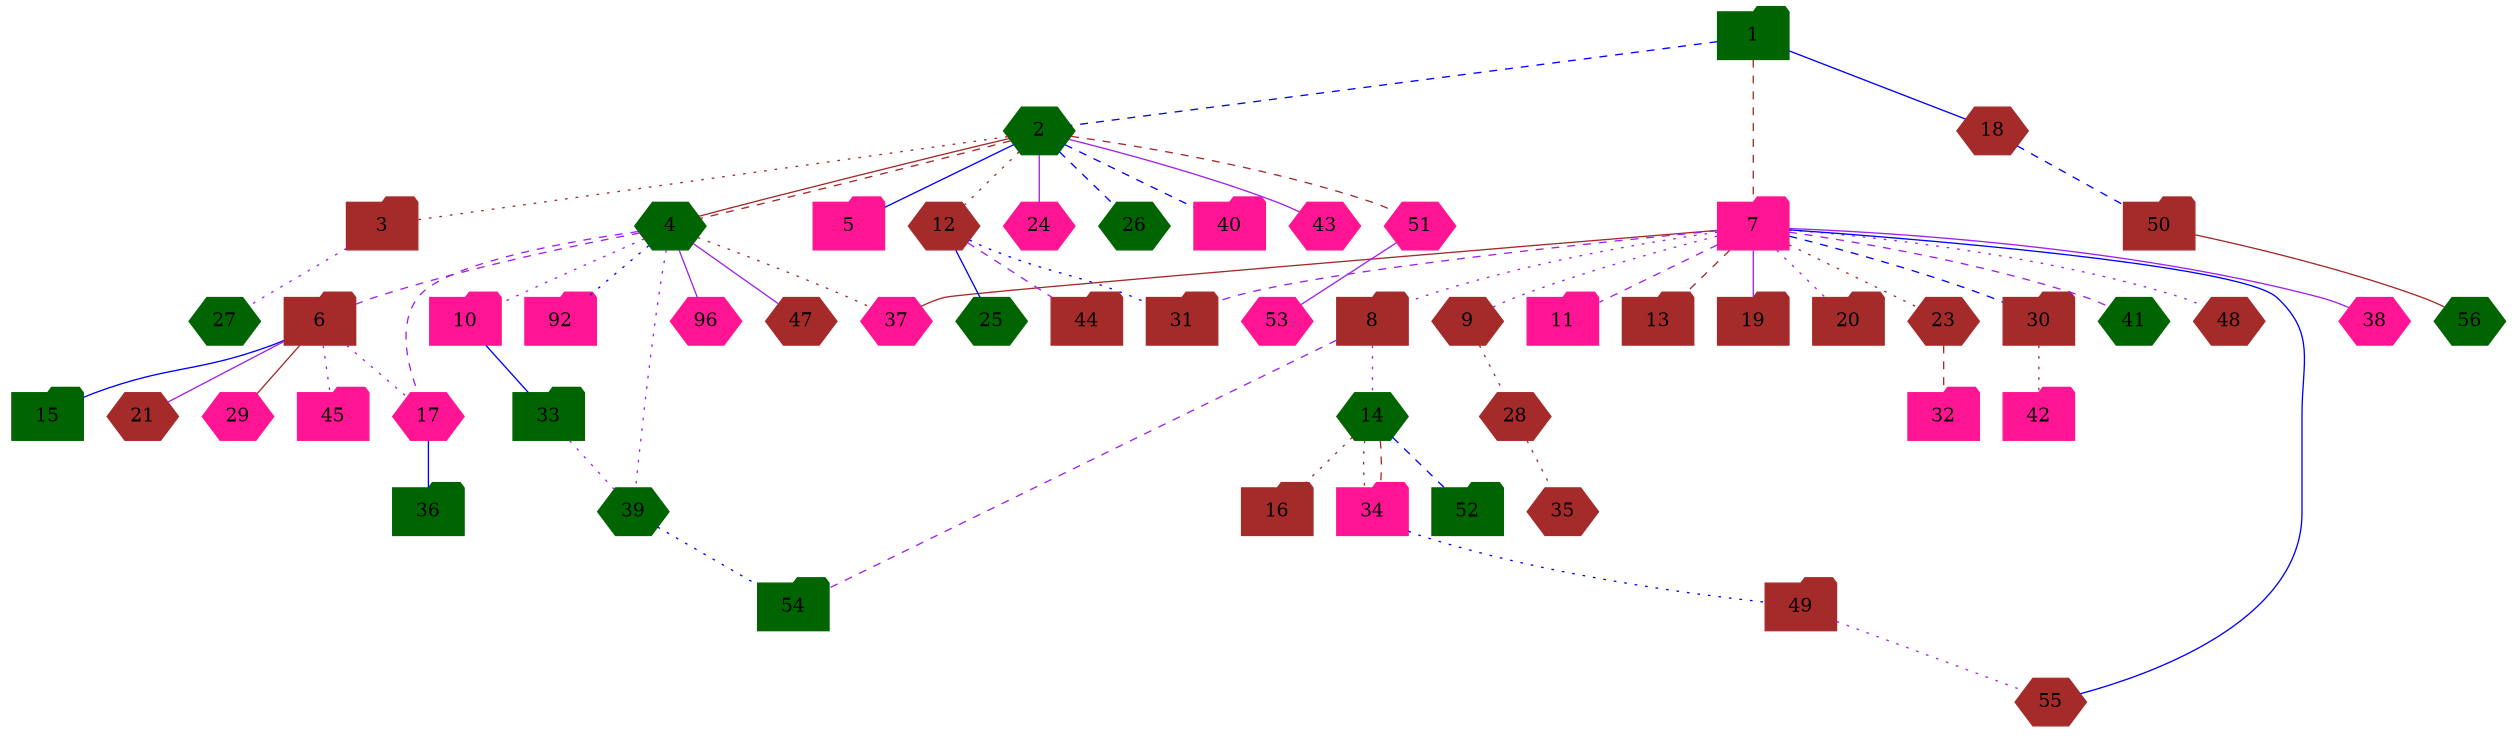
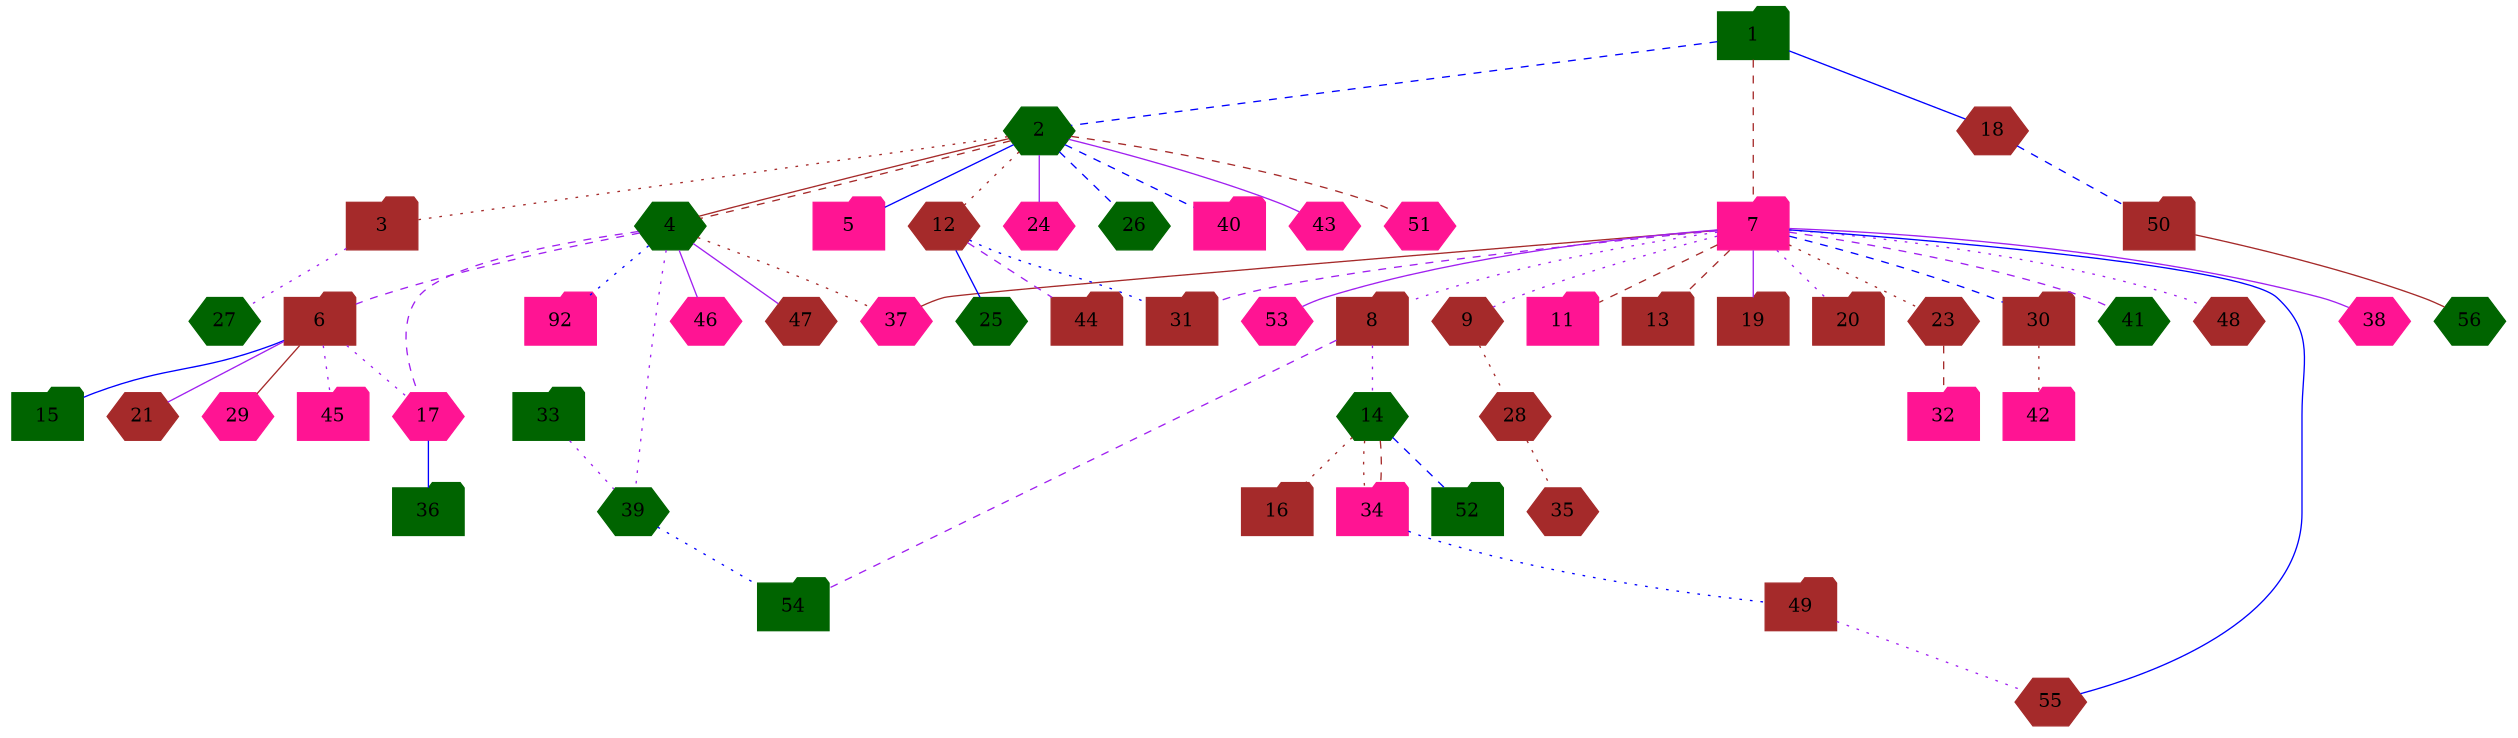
(1658, 274) -> (1658, 274)
(1330, 286) -> (1424, 272)
(465, 321) -> none
(706, 321) -> (706, 321)
